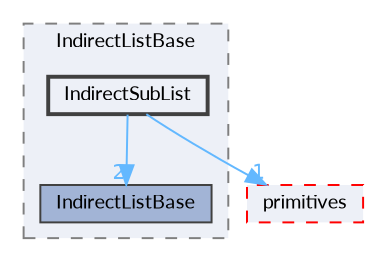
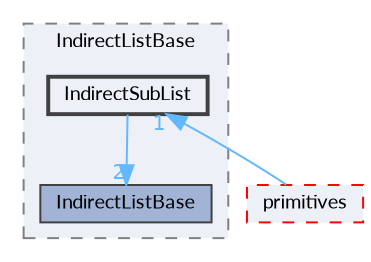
(197, 146) -> (241, 156)
